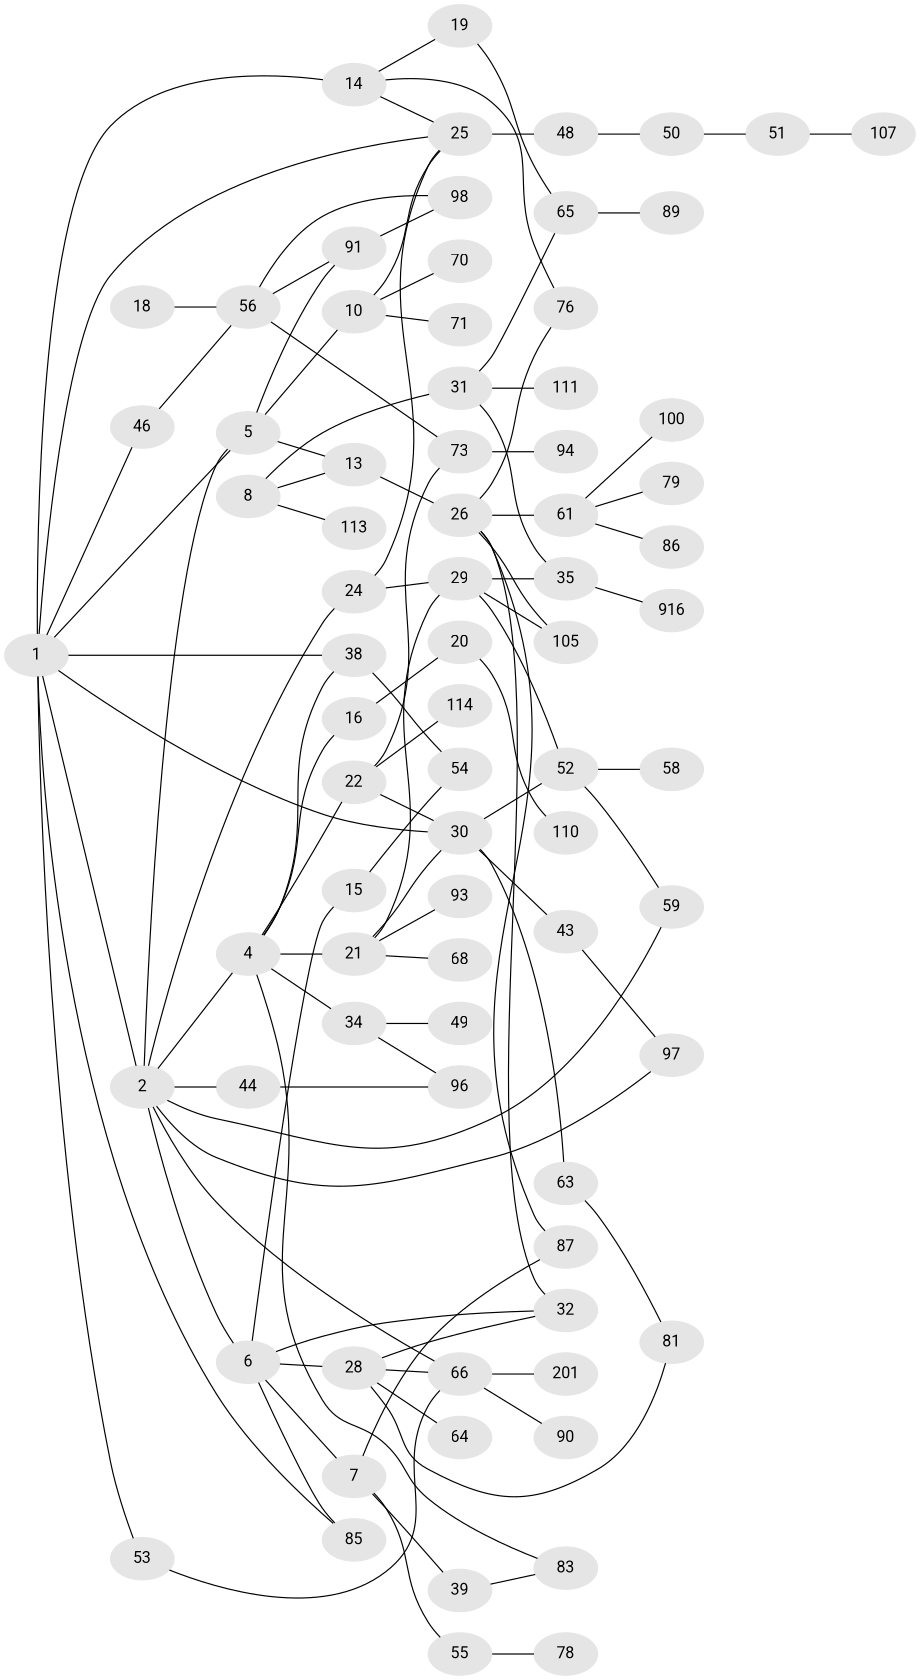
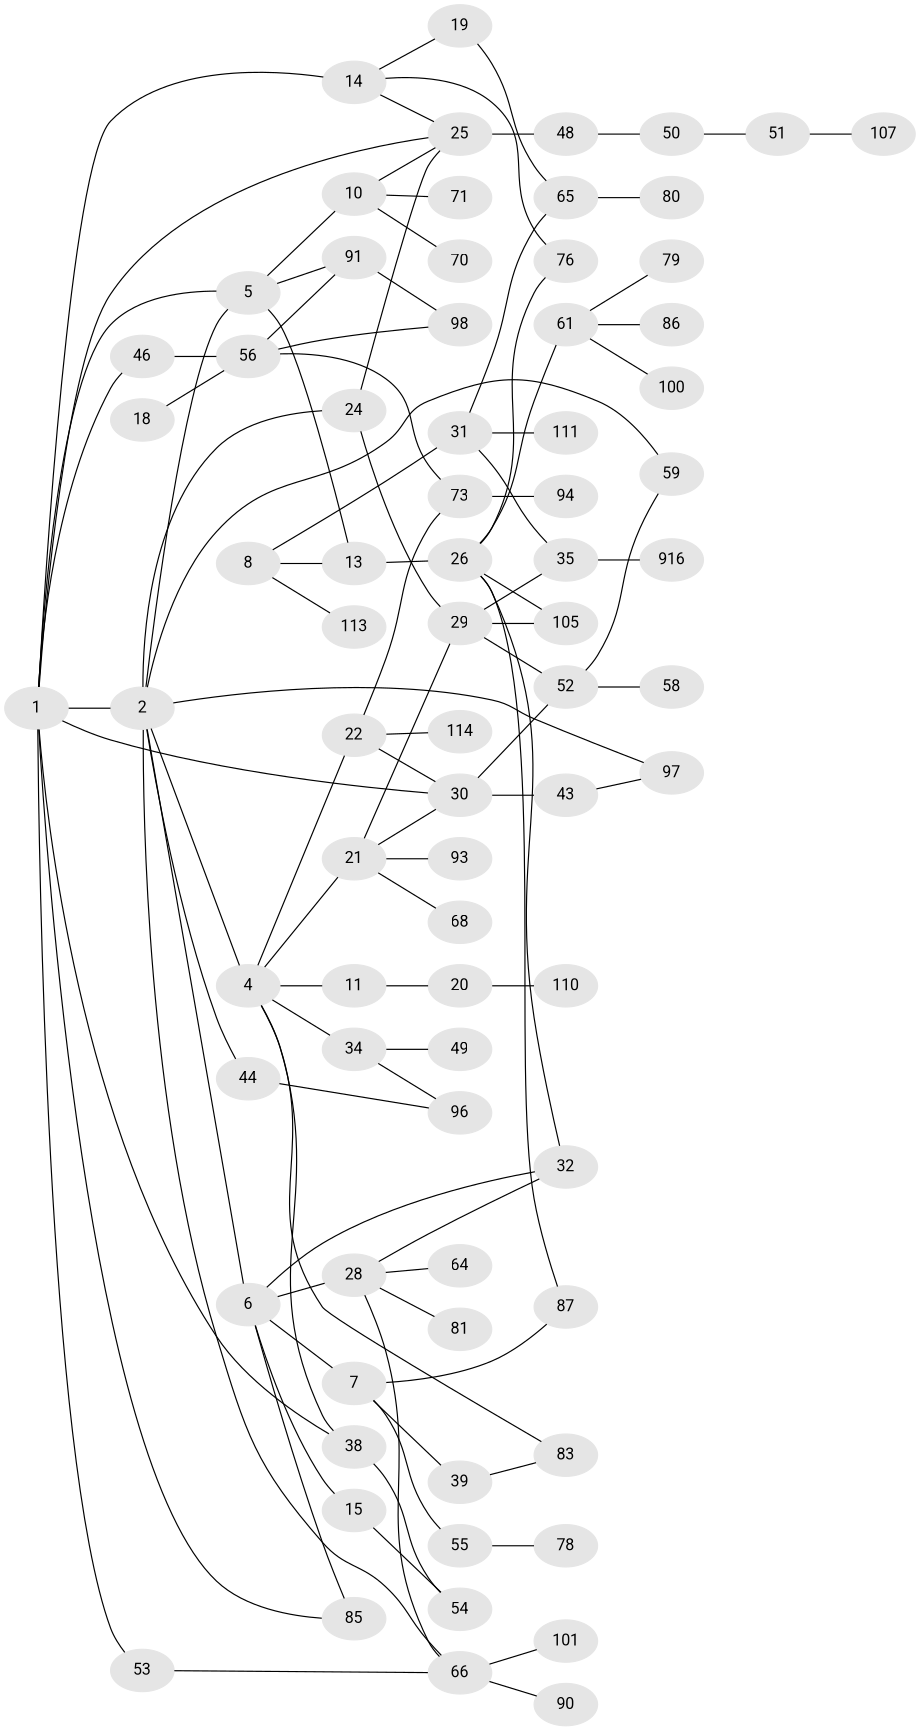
(672, 213) -> (672, 198)
(354, 719) -> (354, 986)
(566, 1183) -> none
(566, 1374) -> (566, 1641)
